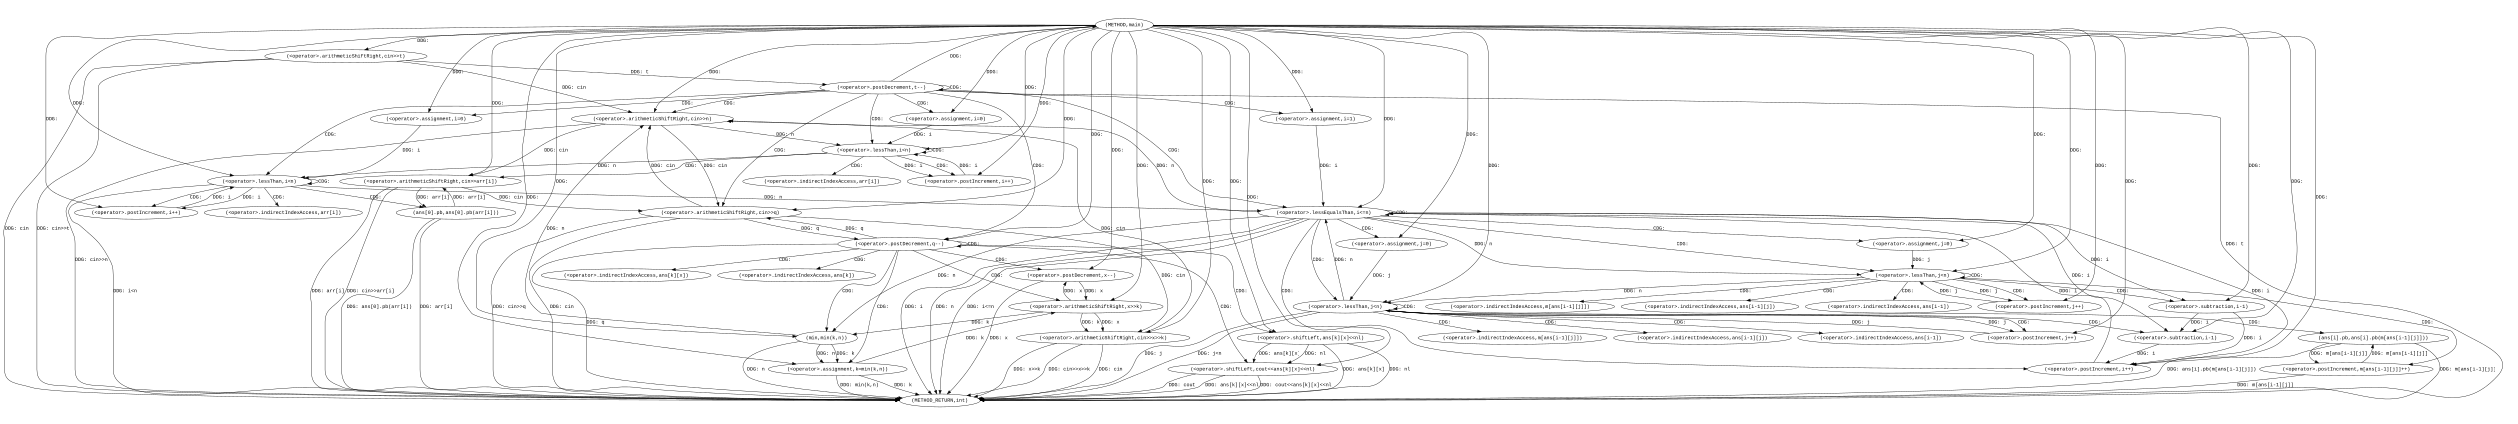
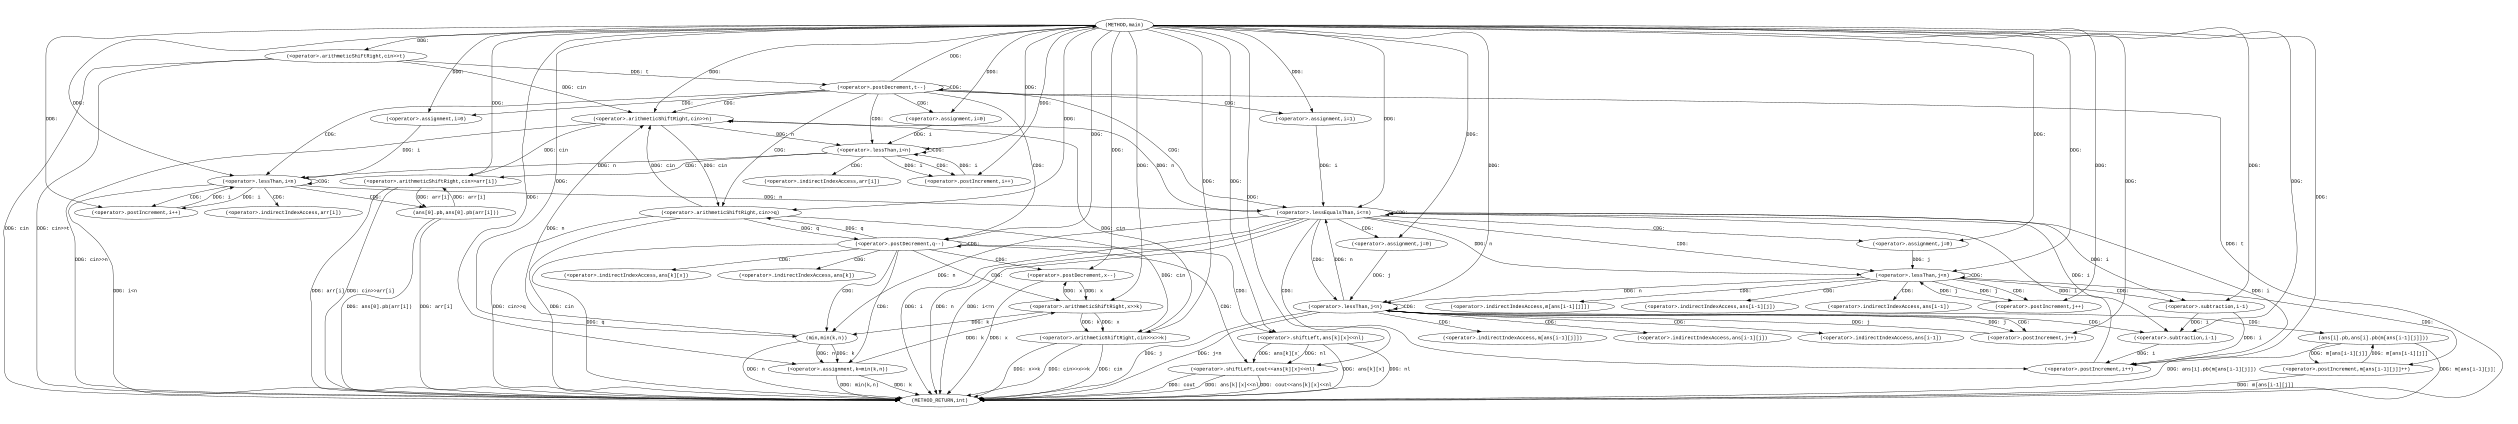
(549, 206) -> none
